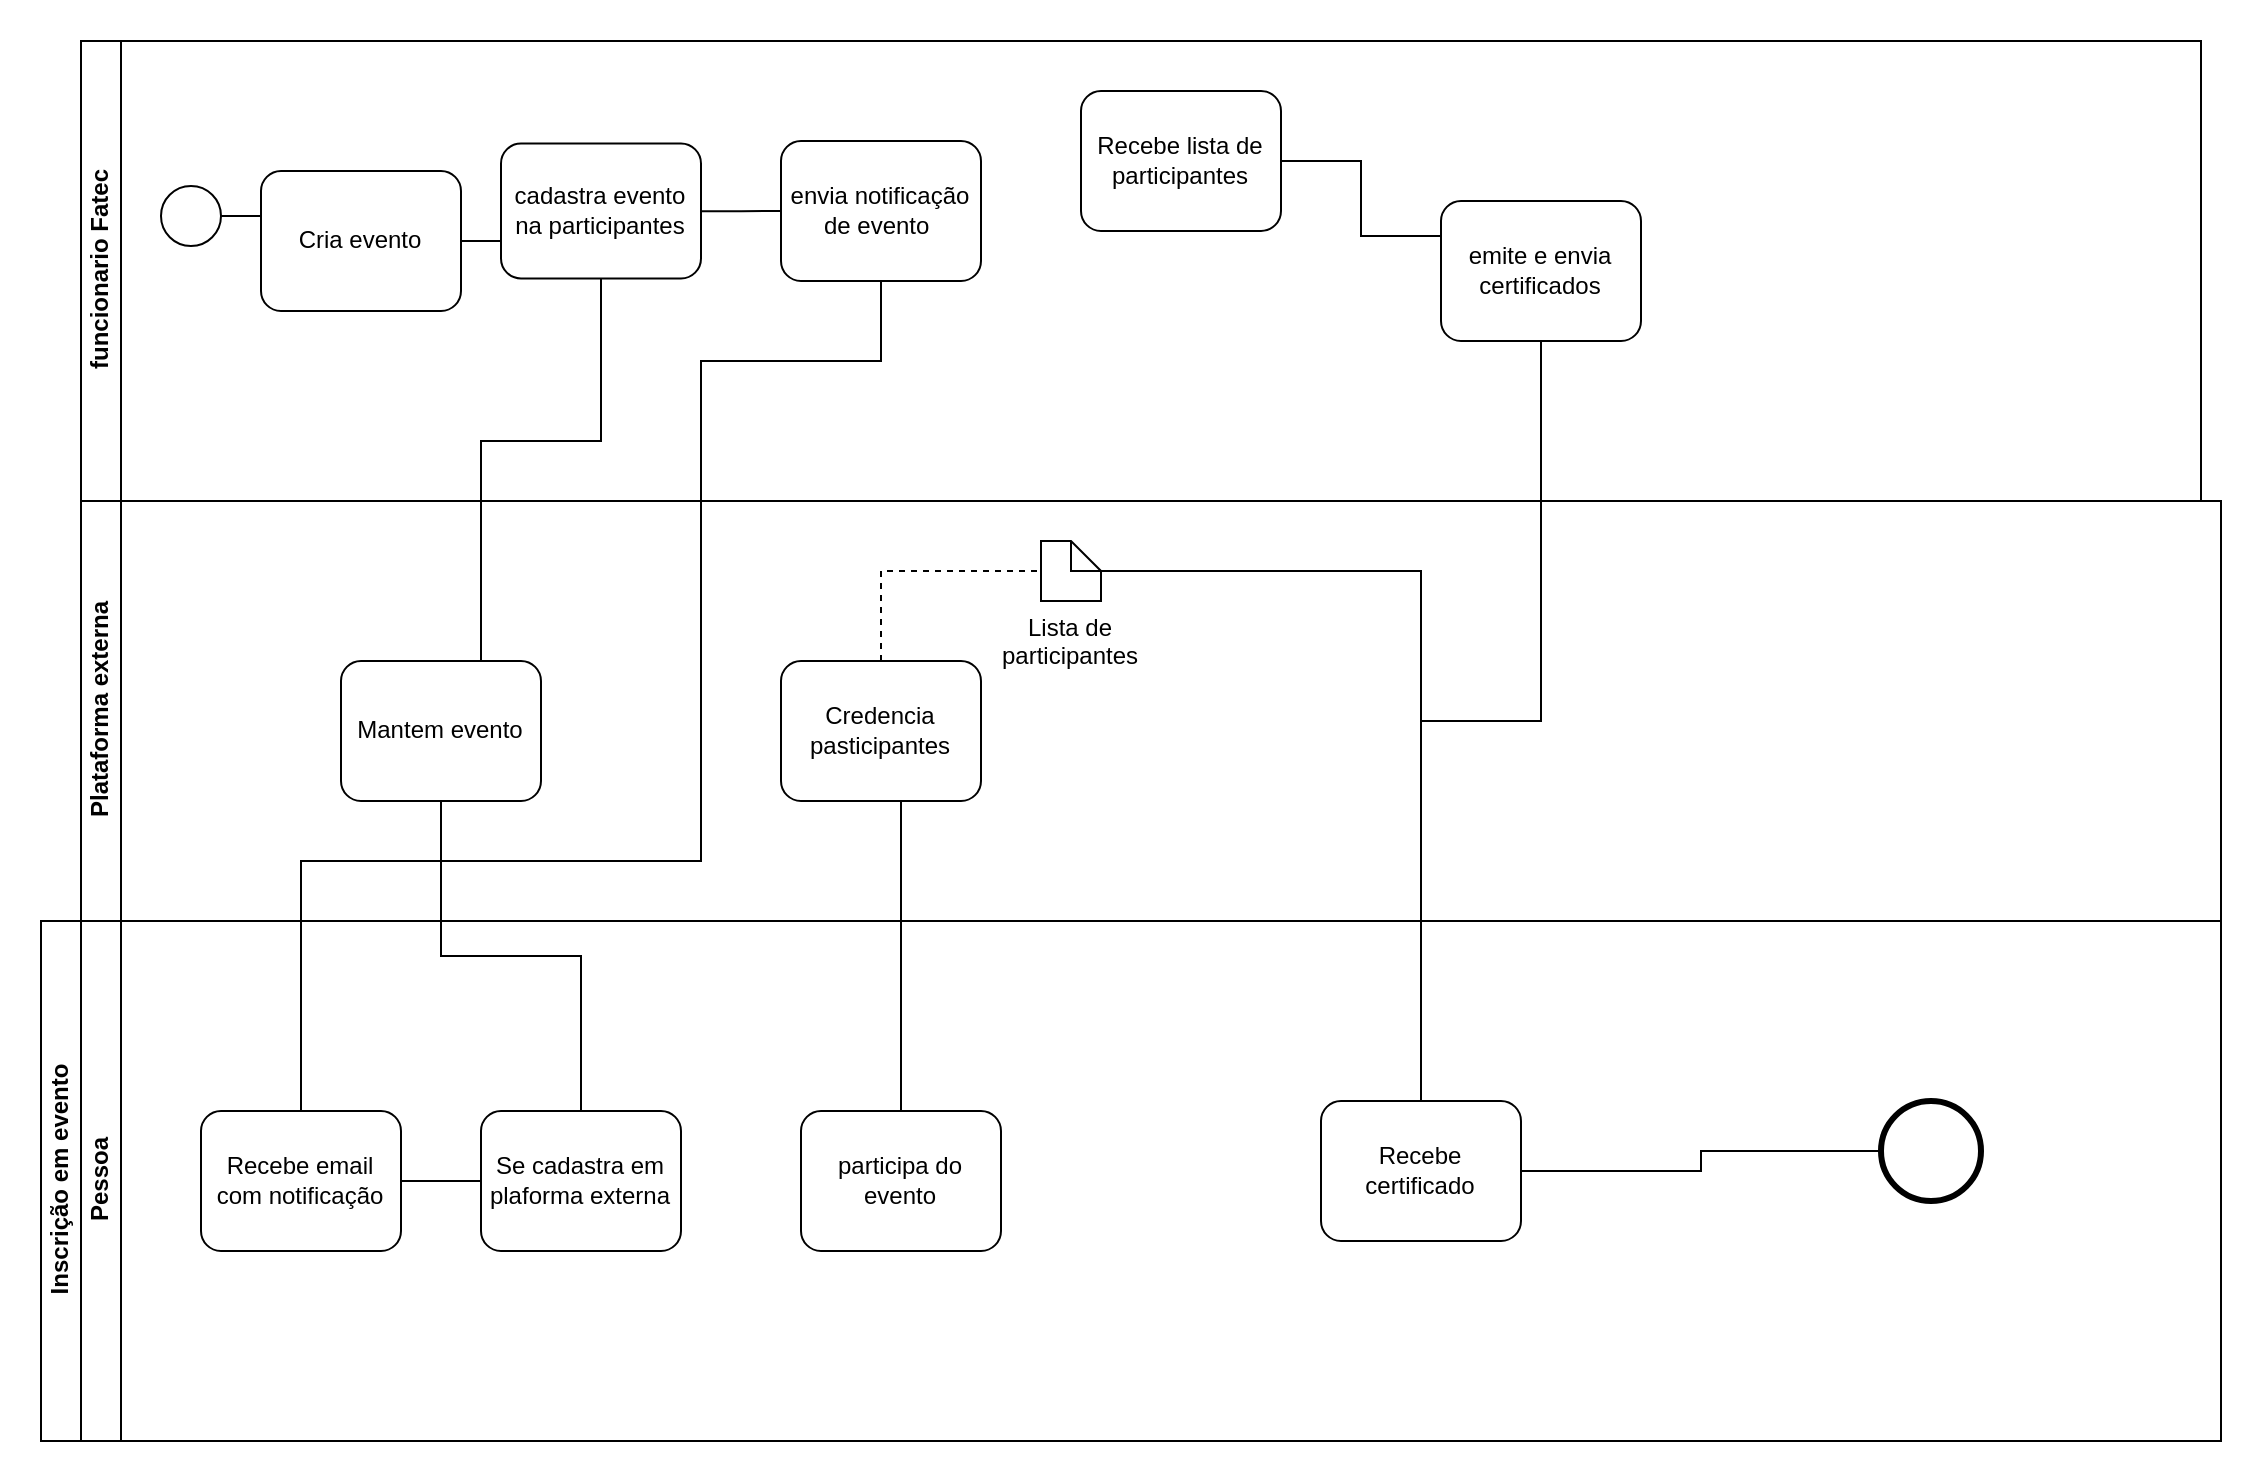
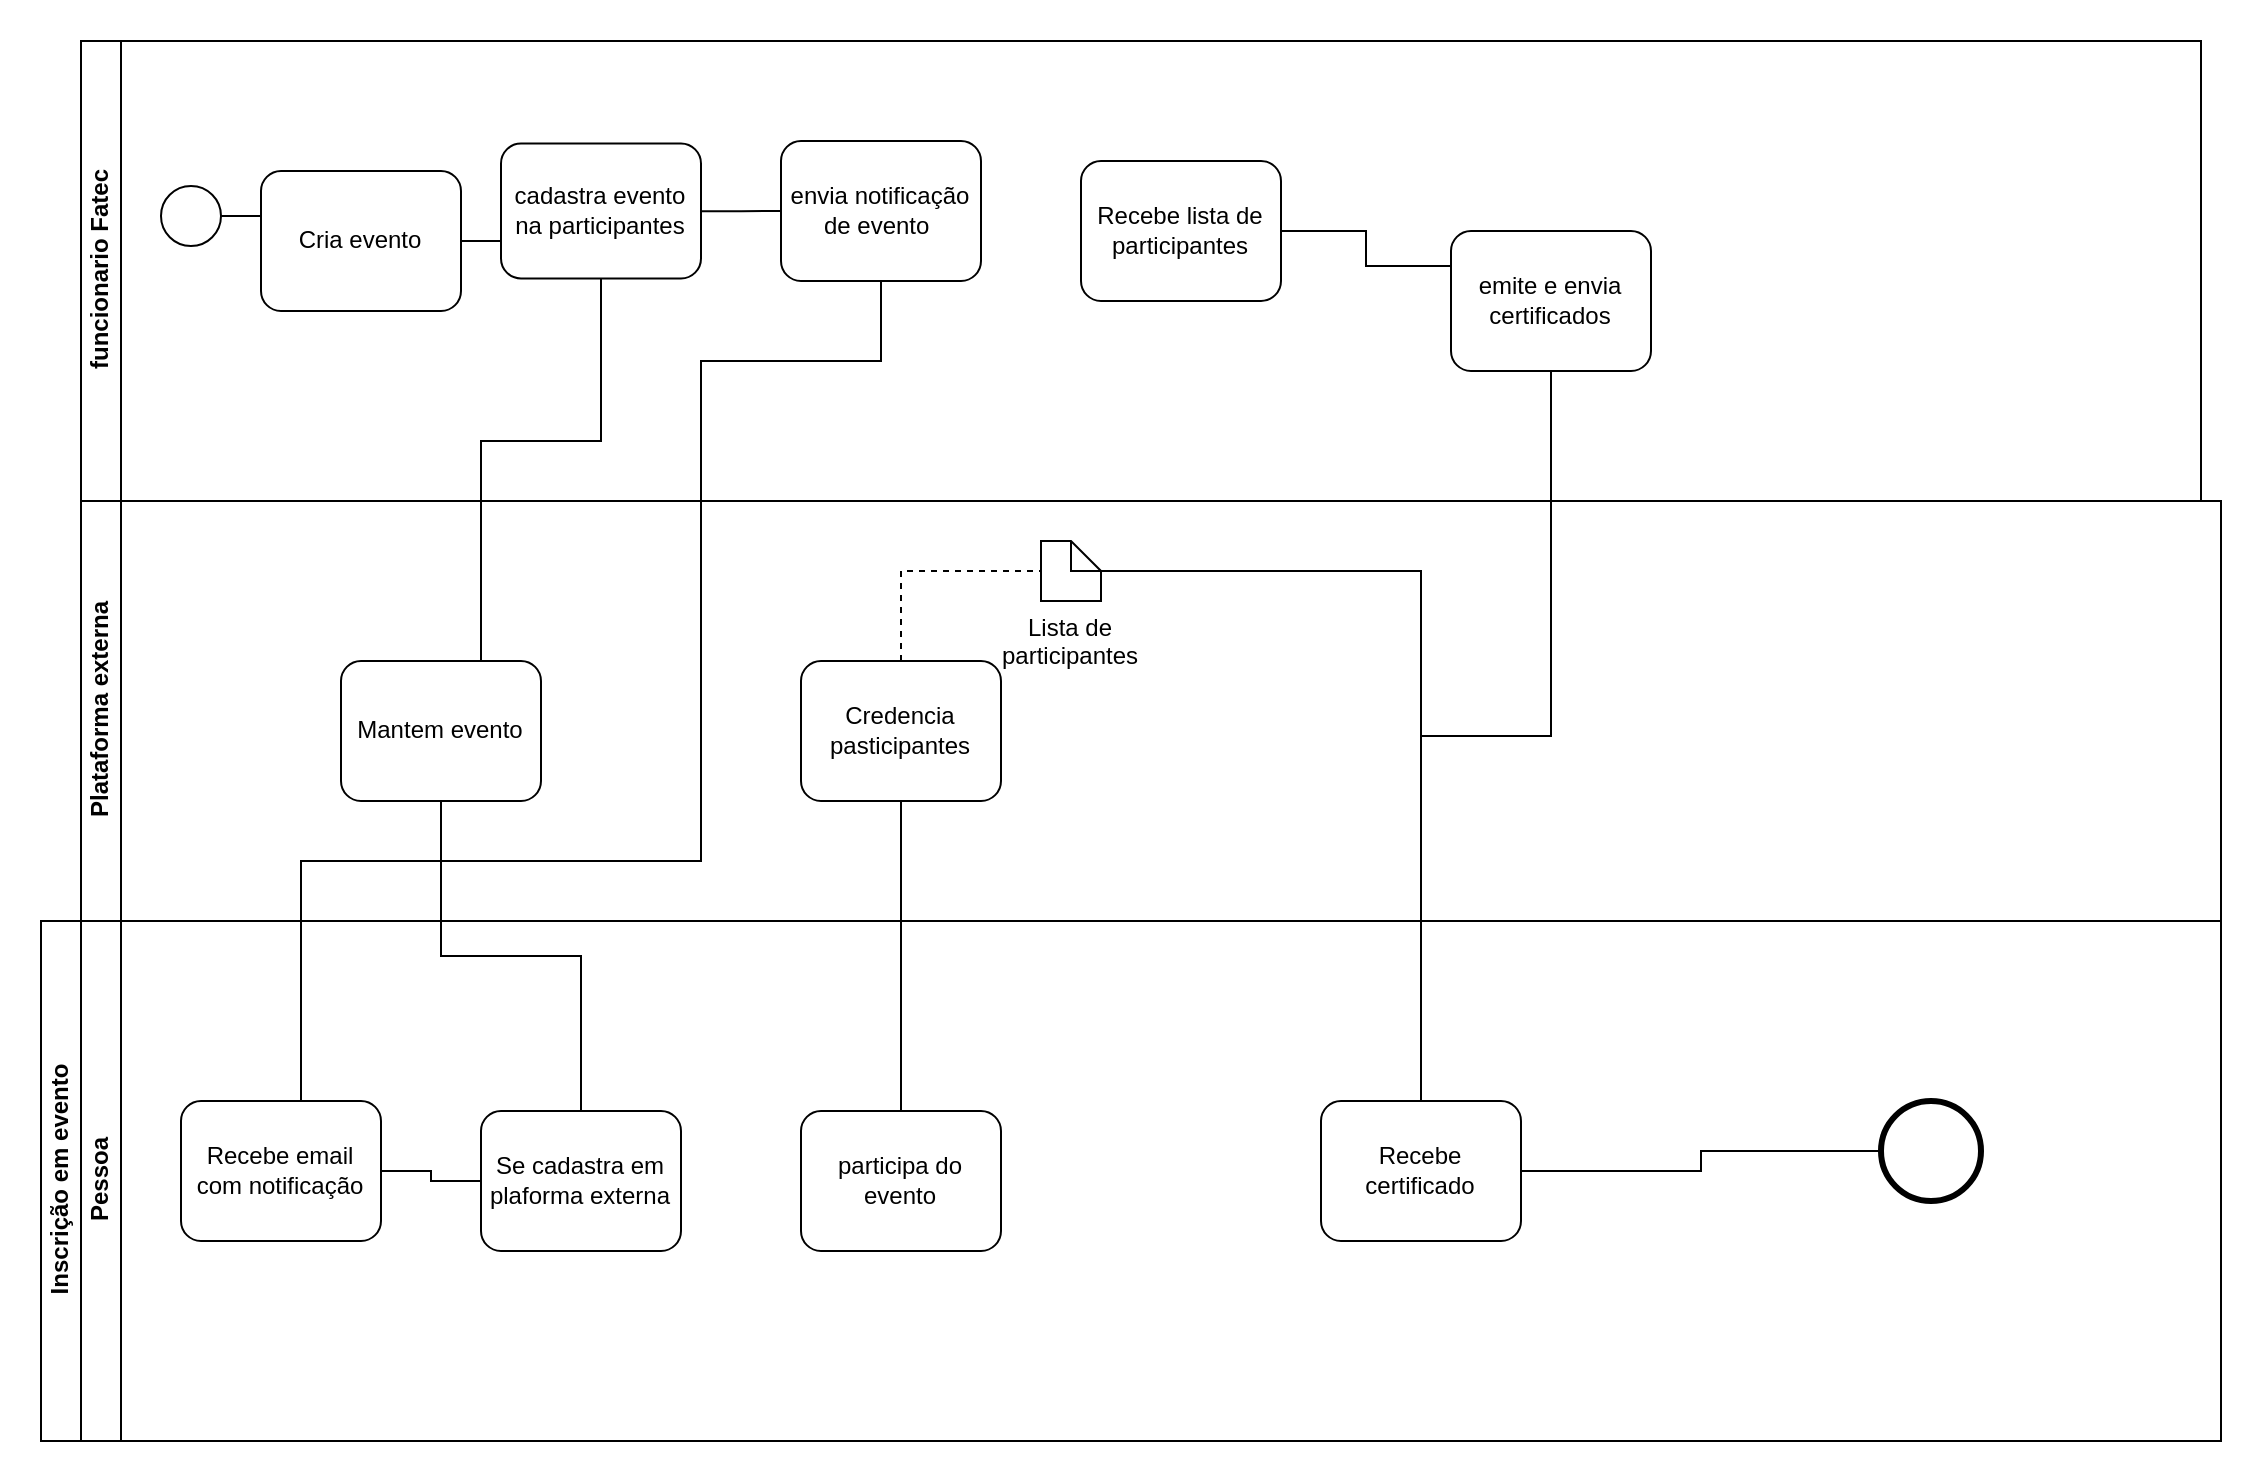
(1181, 161) -> (1181, 231)
(1541, 271) -> (1551, 301)
(881, 731) -> (901, 731)
(301, 1181) -> (281, 1171)
